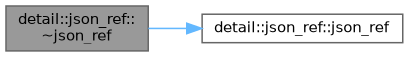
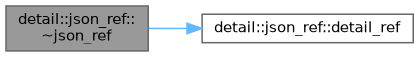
(302, 28) -> (308, 28)
